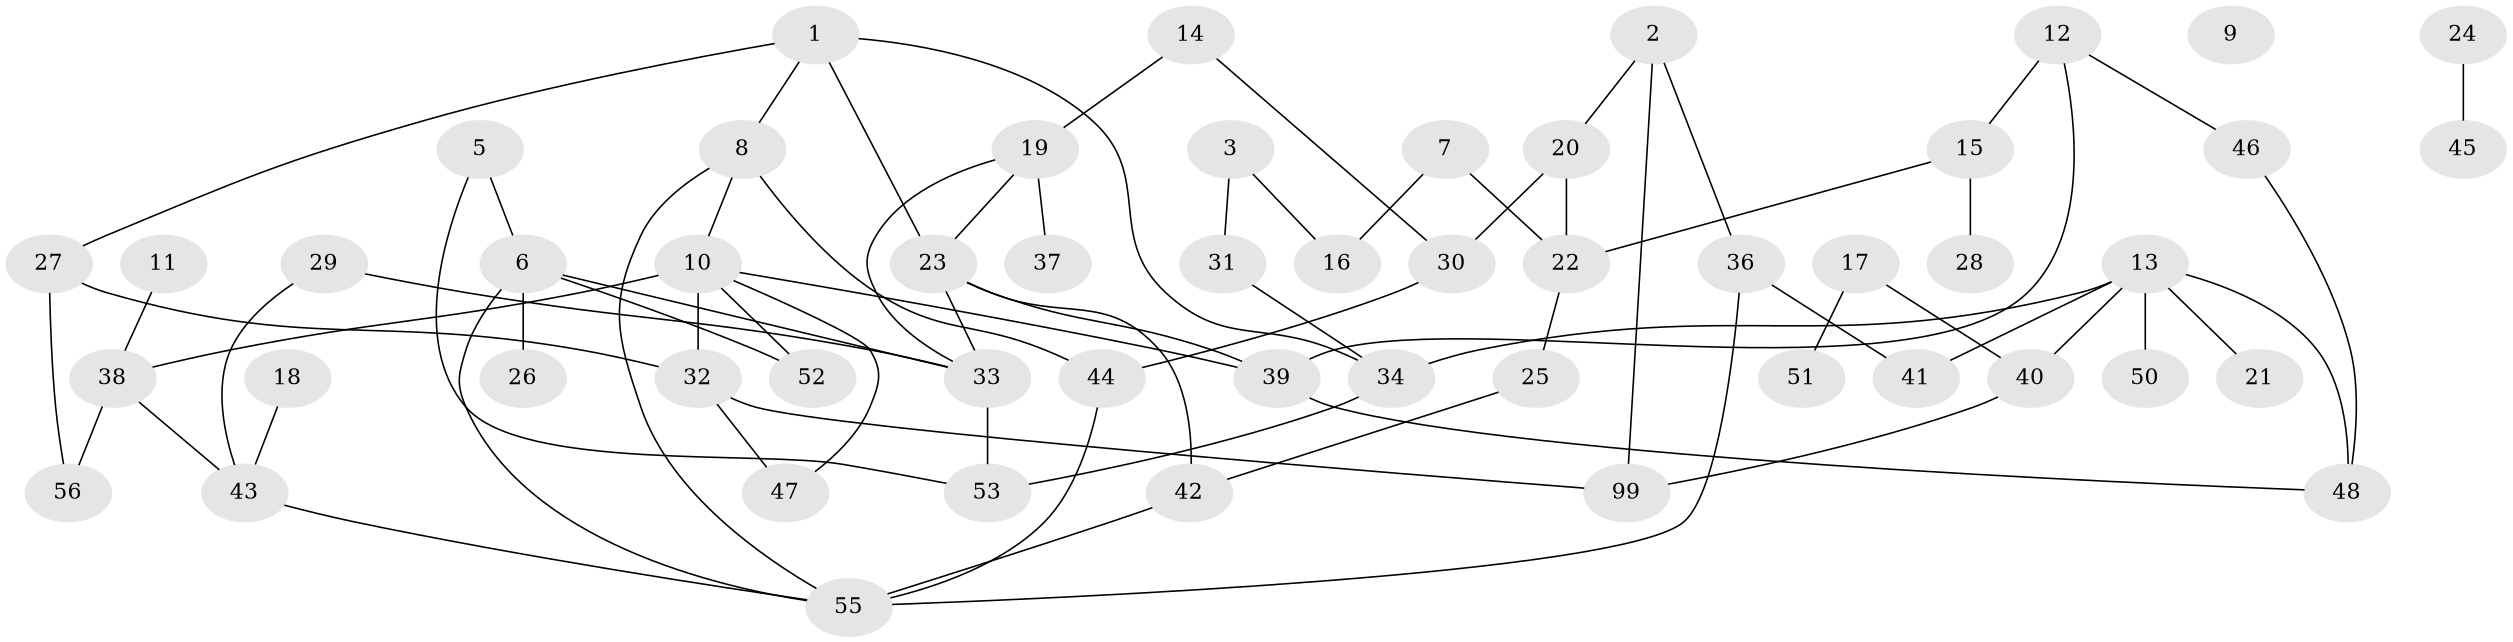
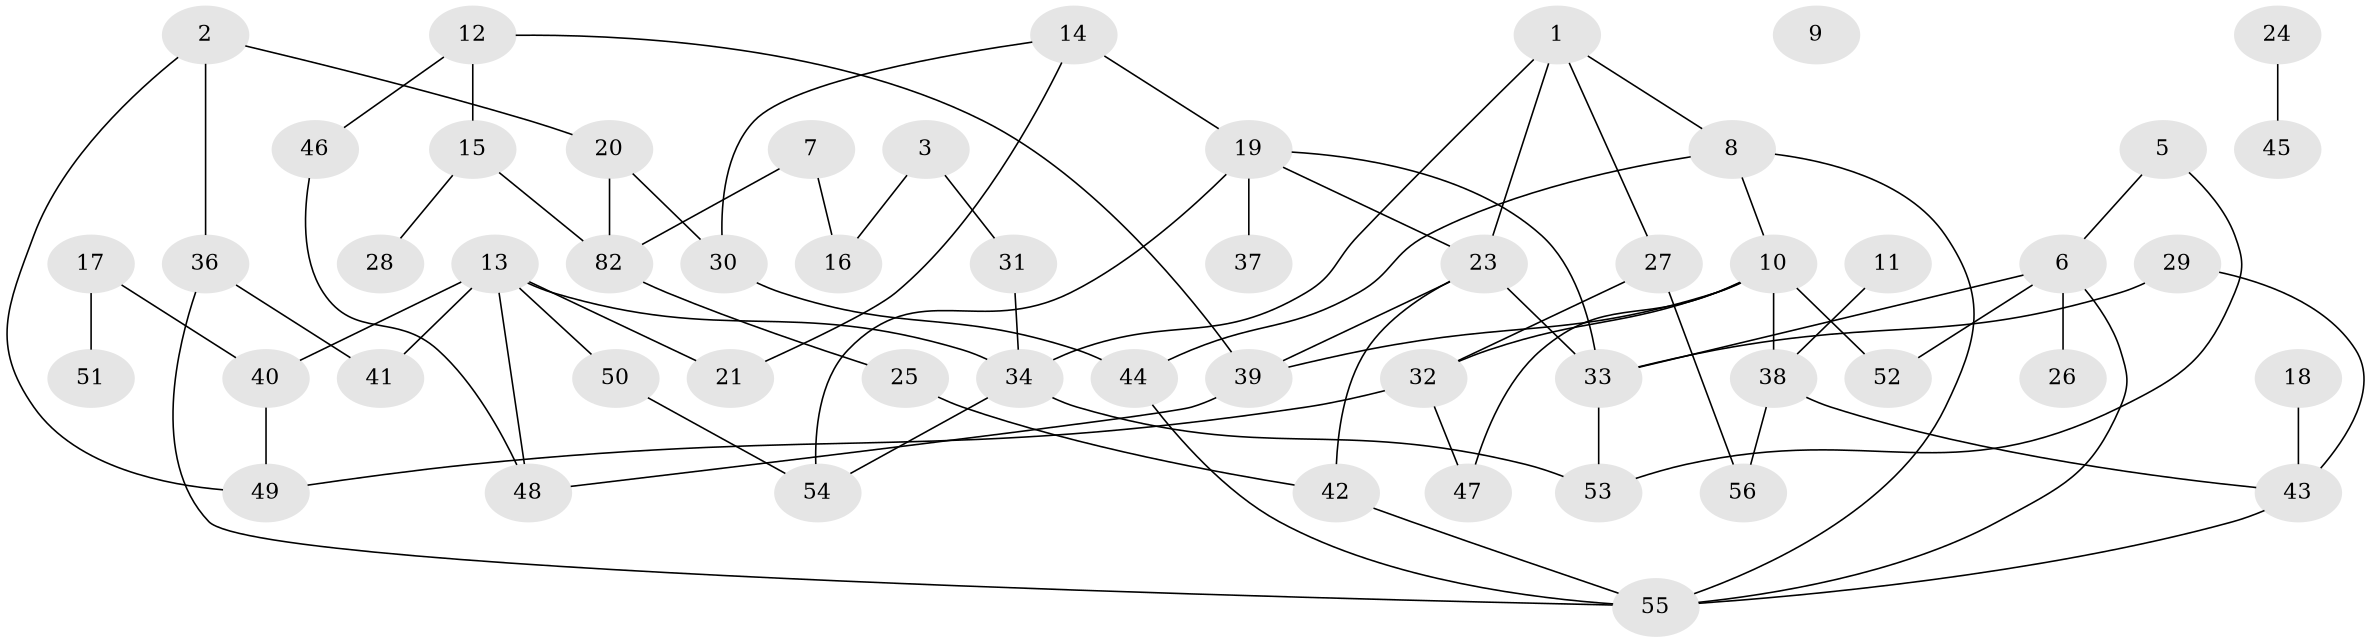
none -> (945, 244)
(1566, 264) -> (610, 264)
none -> (818, 493)
(1627, 493) -> (266, 493)
